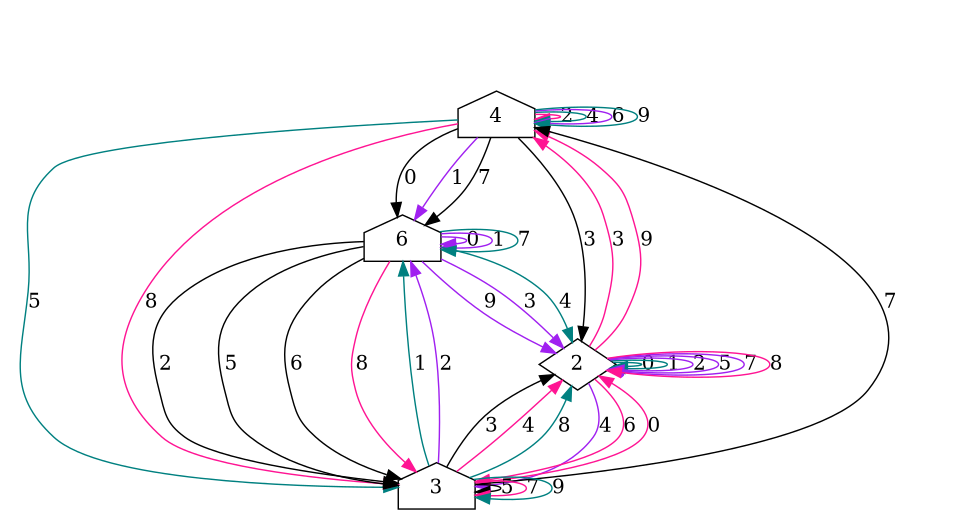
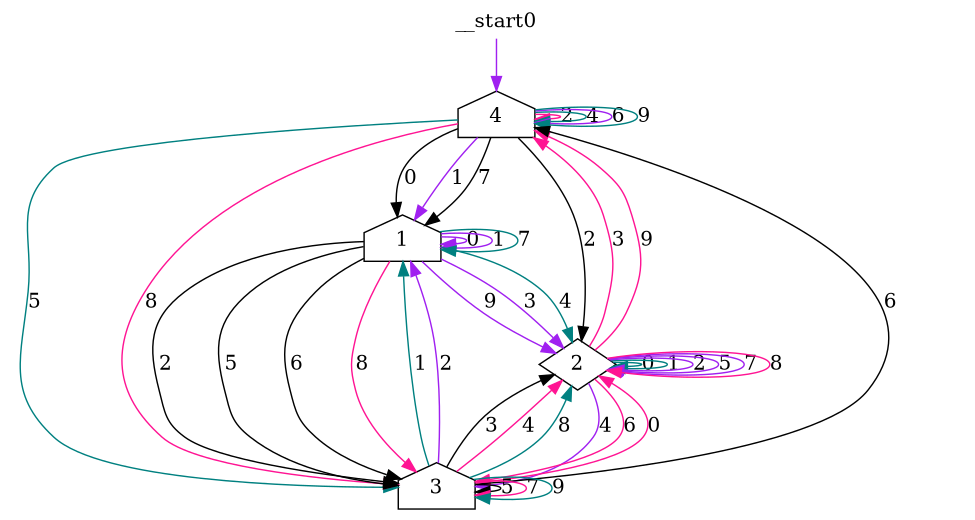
none -> (496, 22)
(403, 241) -> (403, 241)
(590, 241) -> (590, 241)
(891, 303) -> (891, 303)
